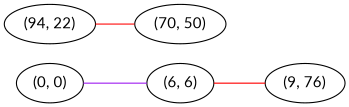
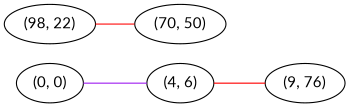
(50, 24) -> (50, 24)
(180, 83) -> (180, 83)
